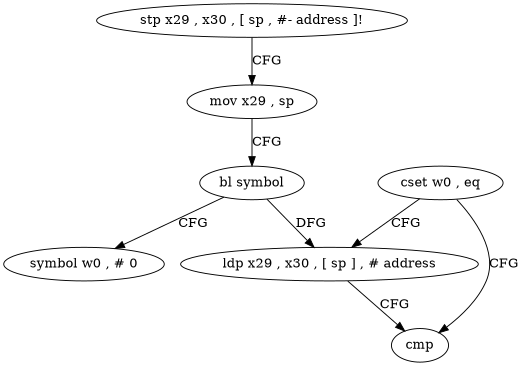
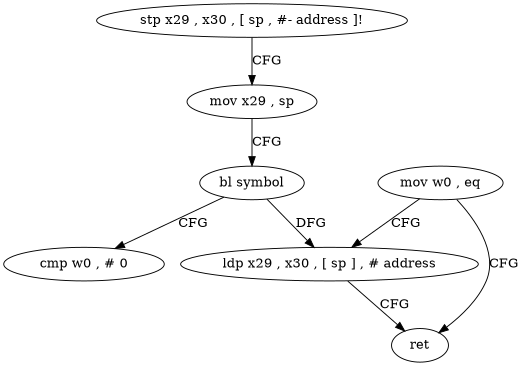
(441, 183) -> (441, 183)
(84, 264) -> (84, 264)
(420, 345) -> (420, 345)
